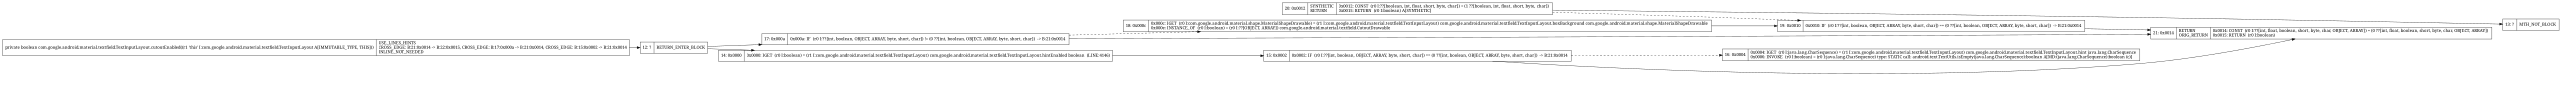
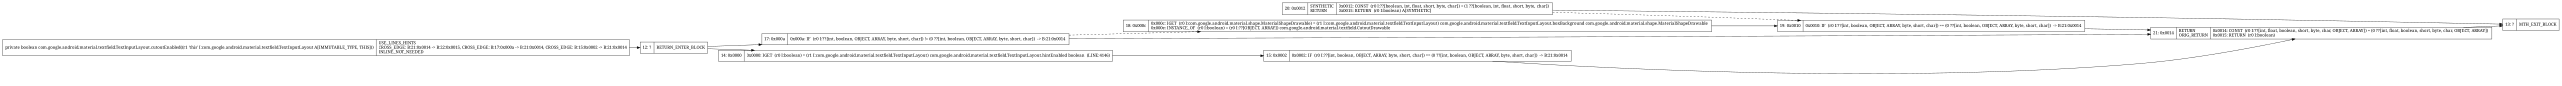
(2538, 25) -> (2538, 25)
none -> (2482, 27)
(1931, 55) -> none
